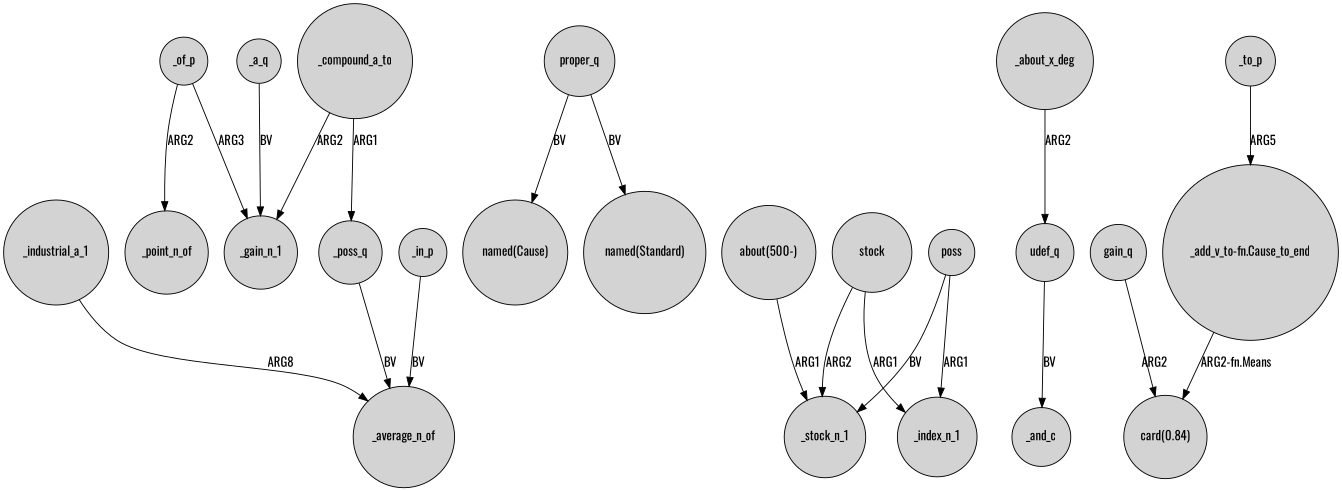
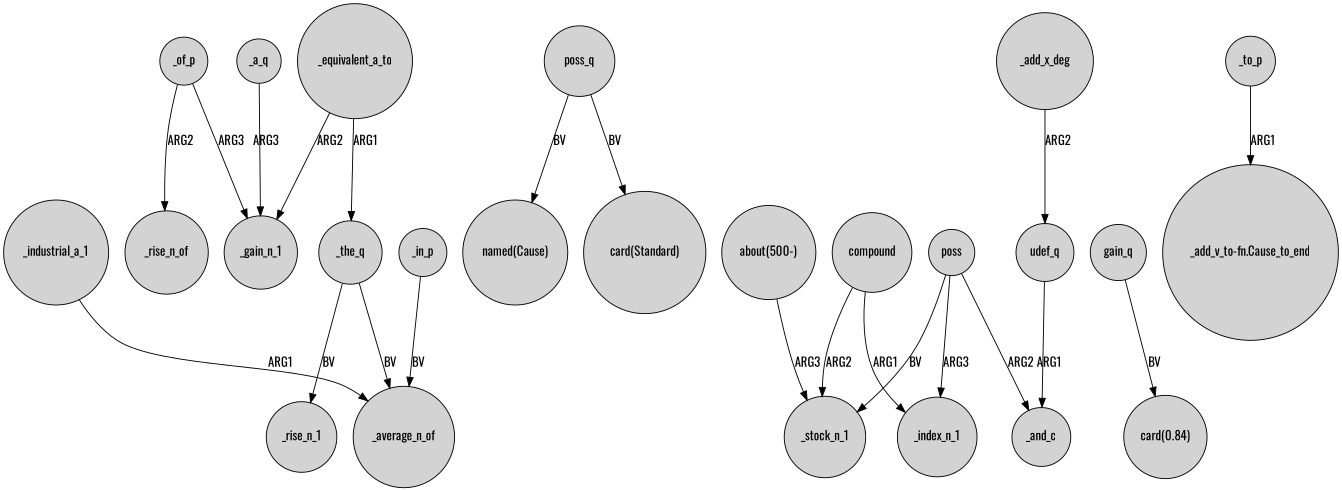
(355, 61) -> (355, 61)
(580, 61) -> (580, 61)
(1045, 61) -> (1045, 61)
(266, 142) -> (266, 142)
(1263, 142) -> (1263, 142)
(167, 253) -> (167, 253)
(350, 253) -> (350, 253)
(645, 253) -> (645, 253)
(872, 253) -> (872, 253)
none -> (993, 338)
(1200, 361) -> none
(281, 363) -> (281, 363)
(808, 363) -> (808, 363)
(956, 363) -> (956, 363)
(1050, 363) -> (1050, 363)
(1155, 363) -> (1155, 363)
none -> (302, 437)
